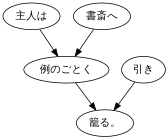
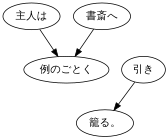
(83, 93) -> none
